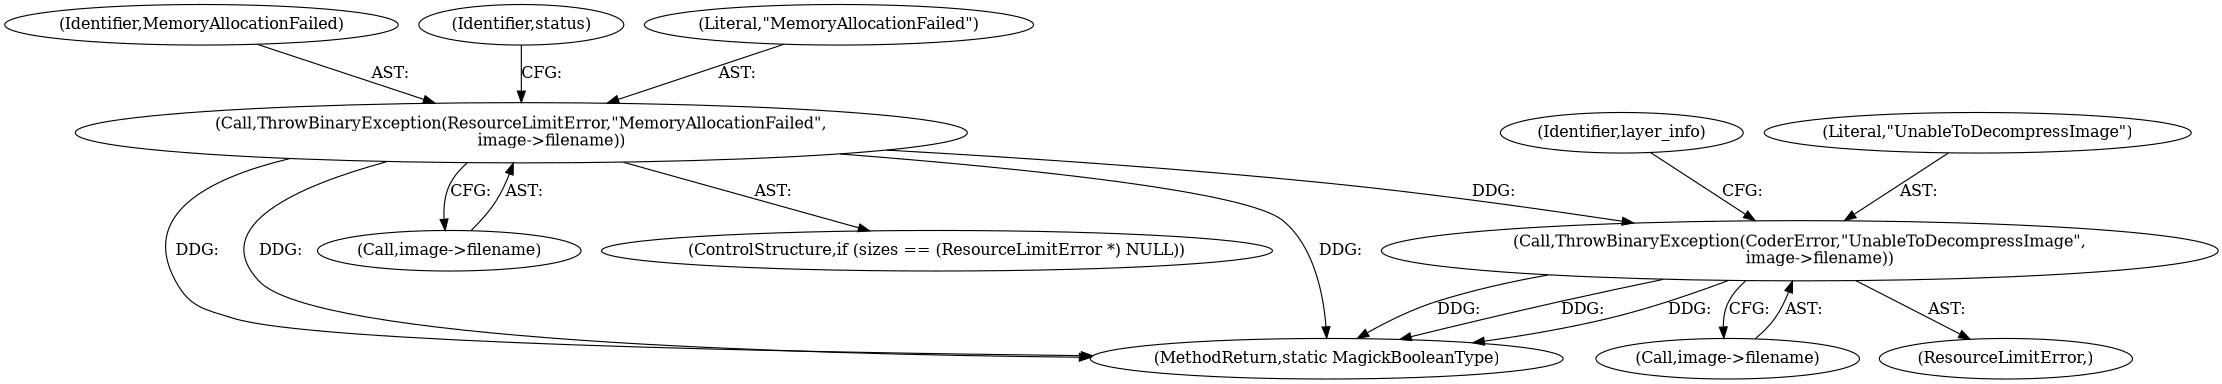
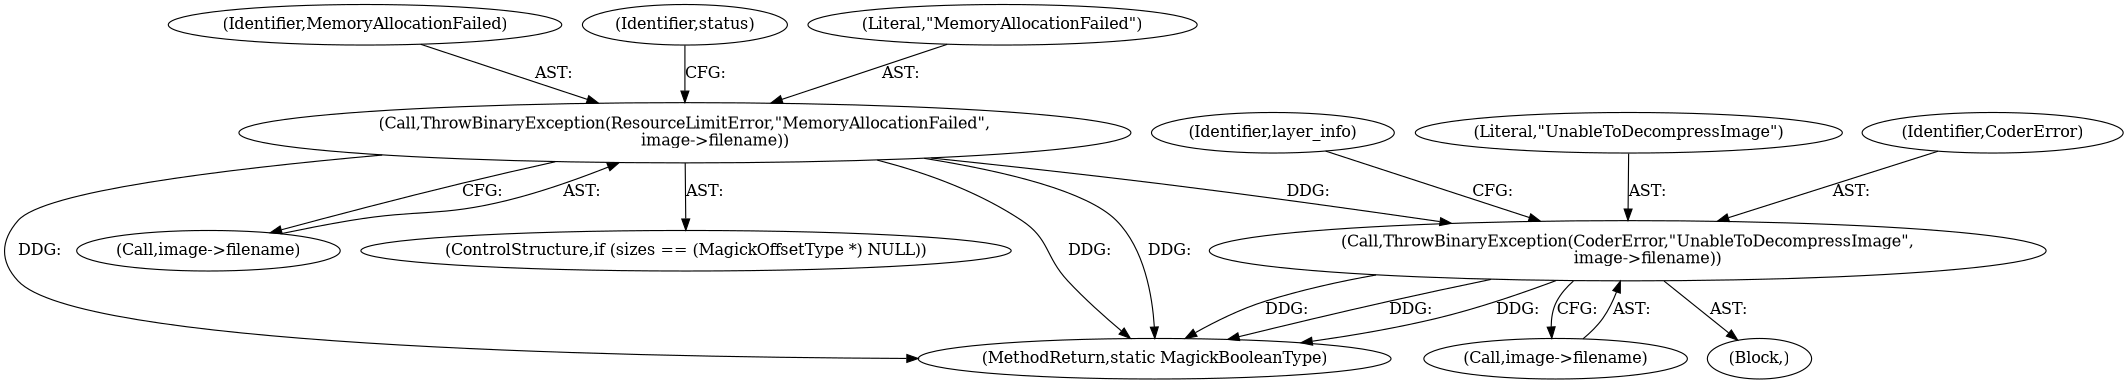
none -> (1993, 133)
(937, 251) -> (686, 251)
(2006, 359) -> (1760, 359)
